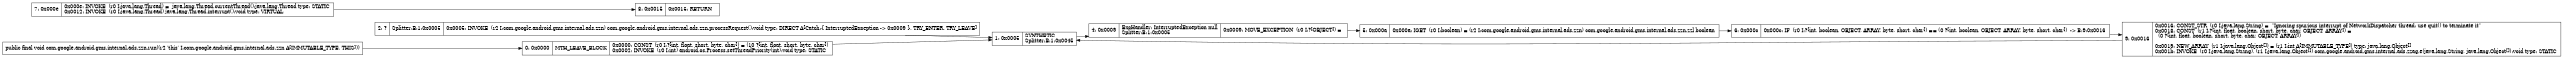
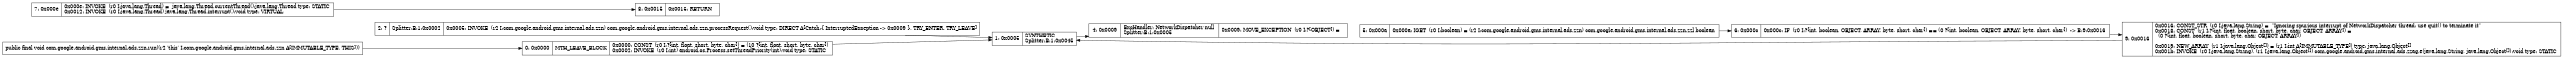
(1170, 28) -> (1169, 28)
(416, 29) -> (416, 29)
(1352, 31) -> none
